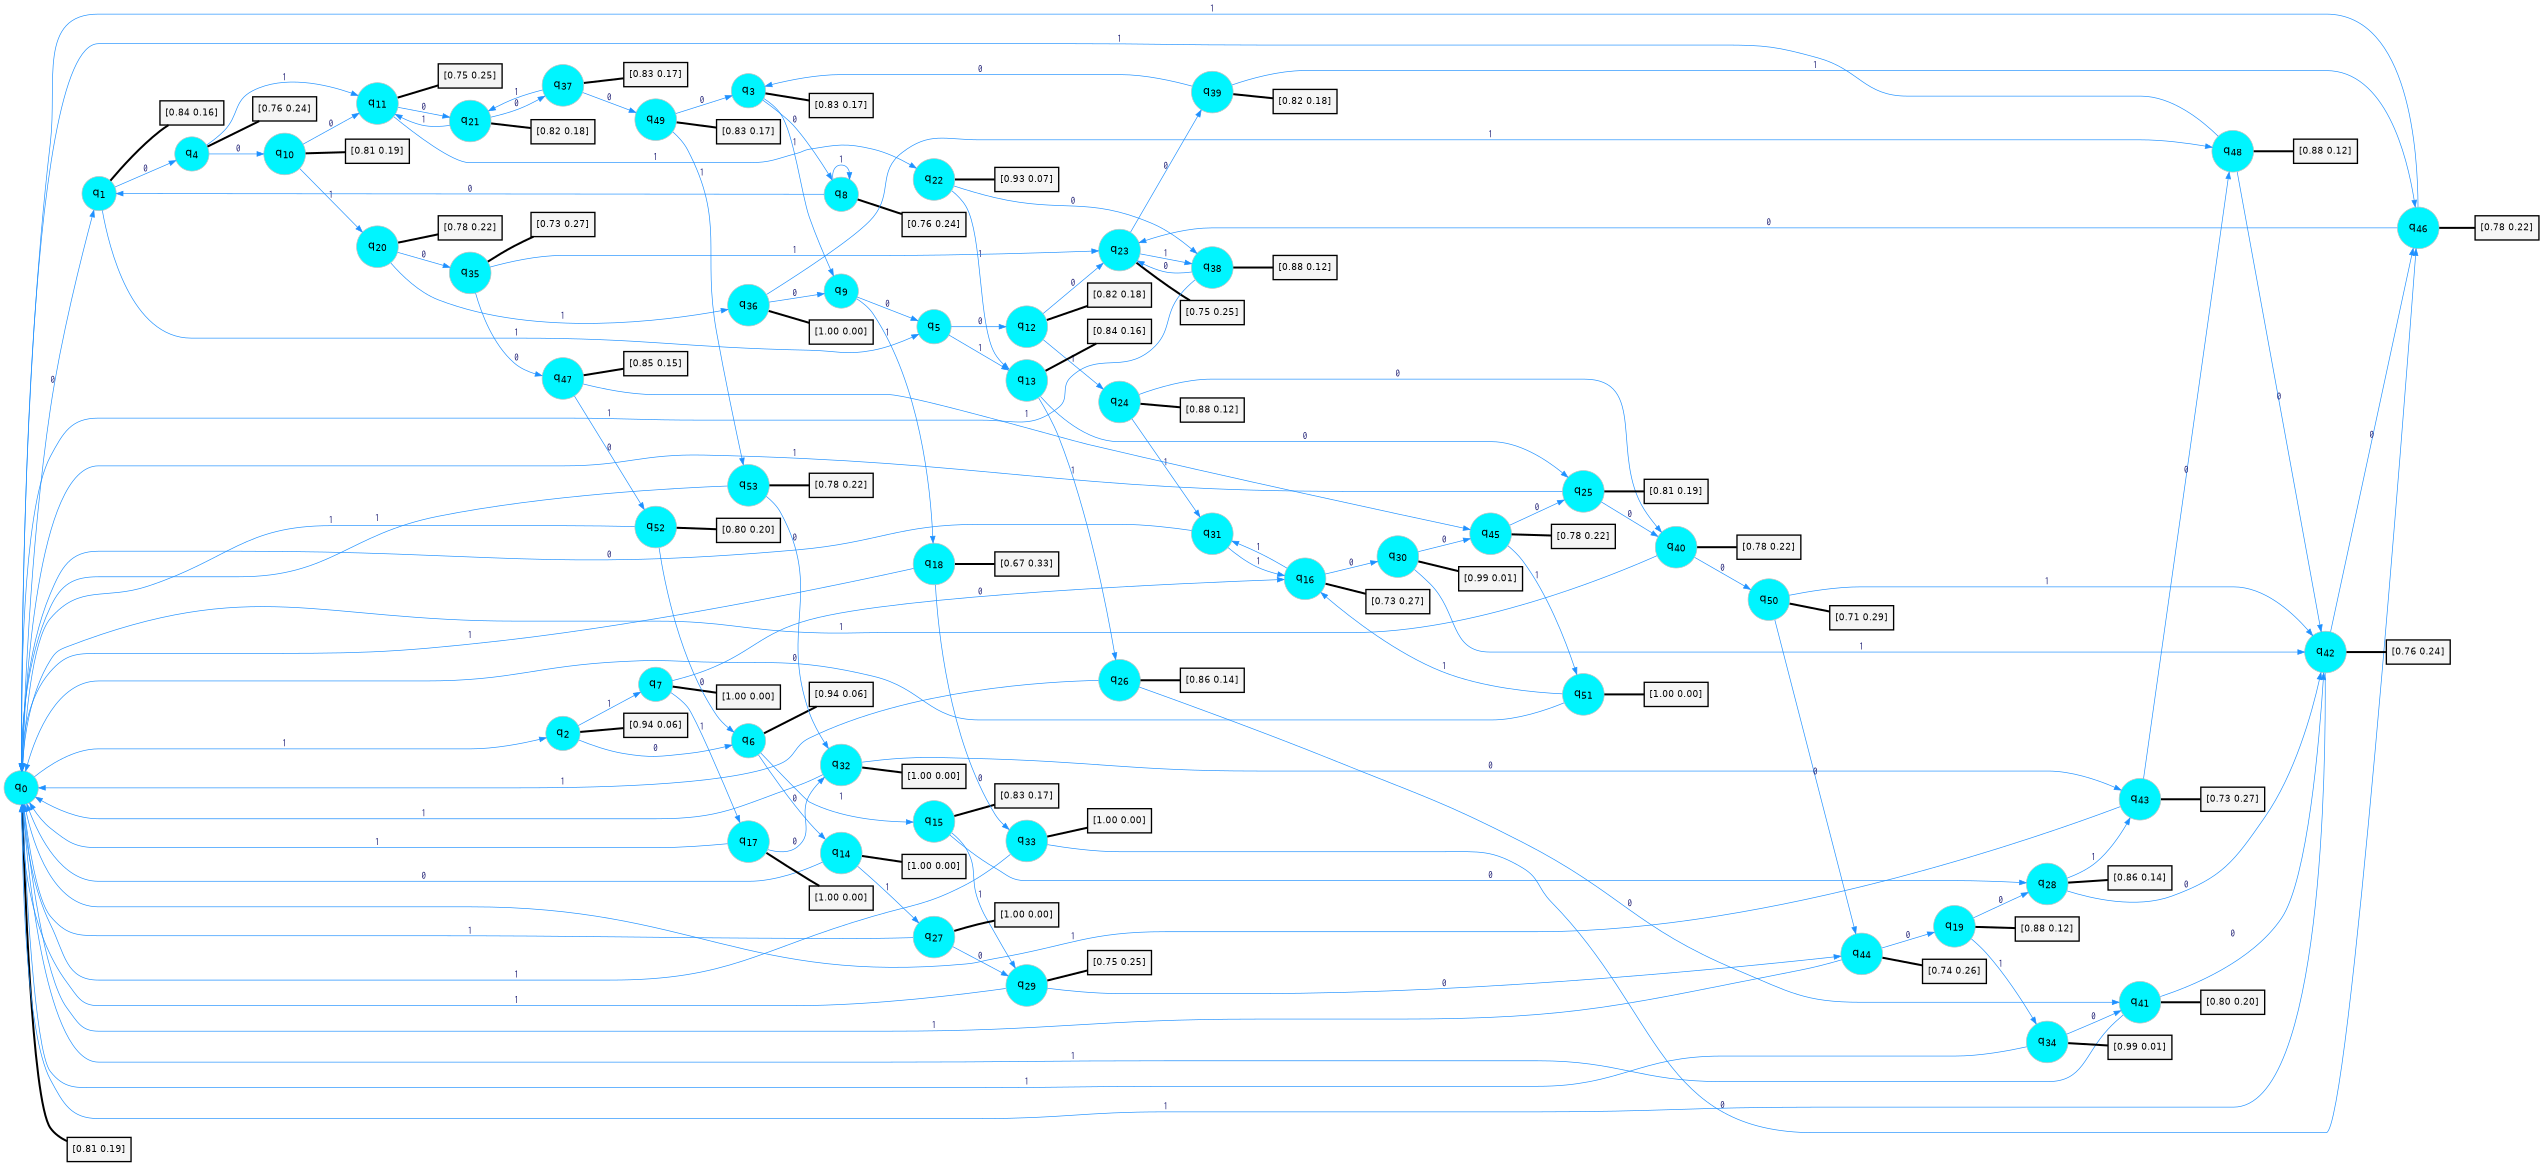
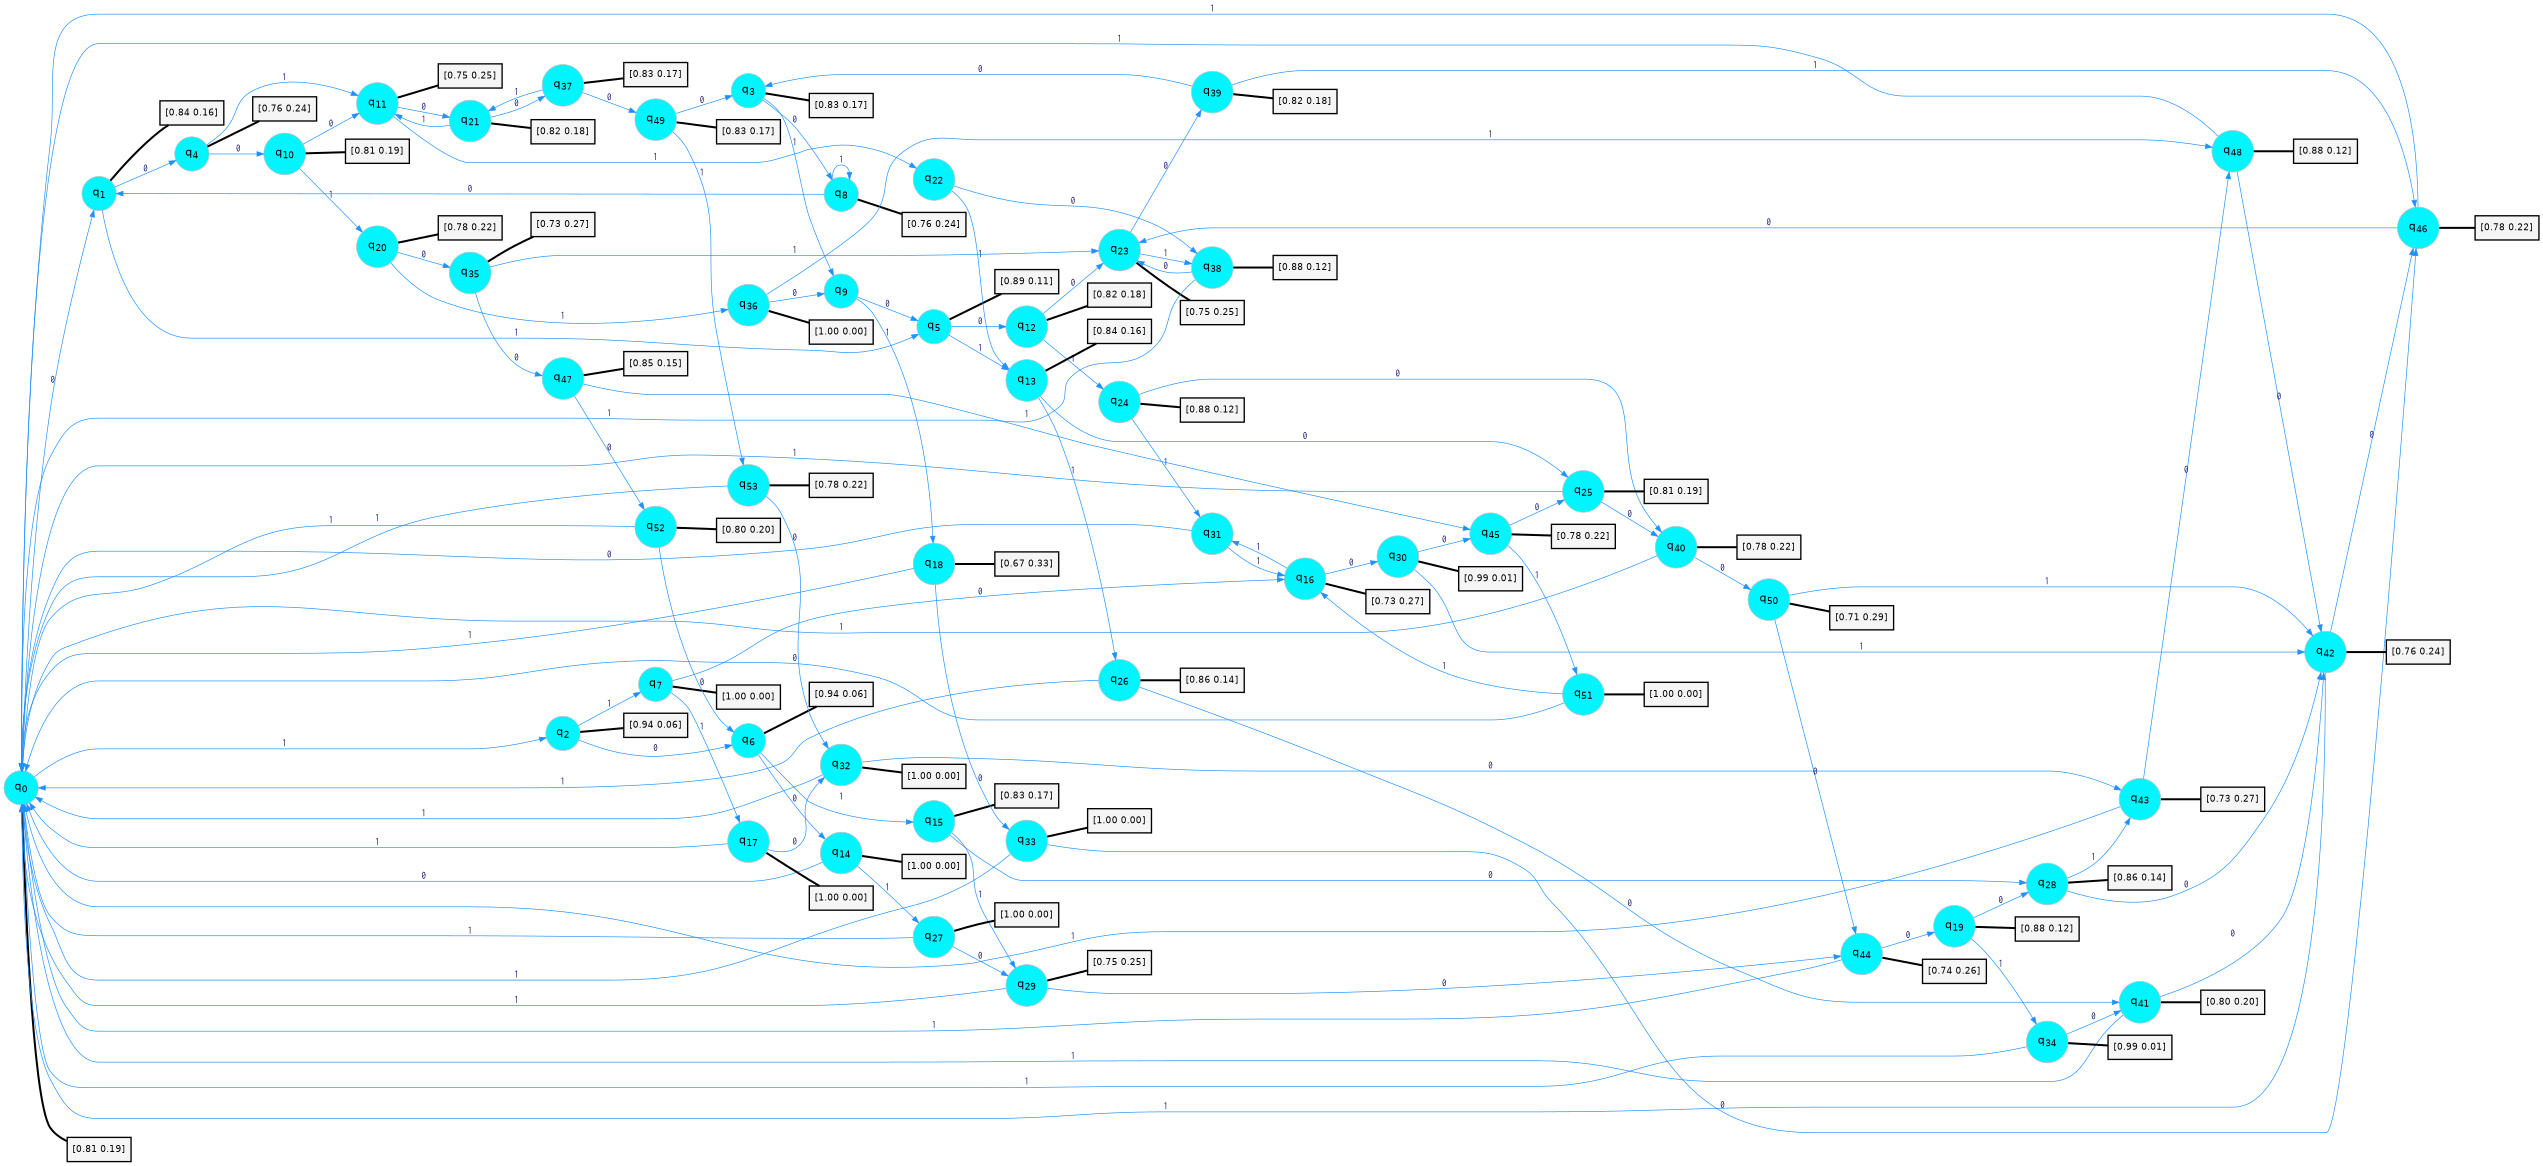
(1027, 179) -> none
none -> (1027, 282)
